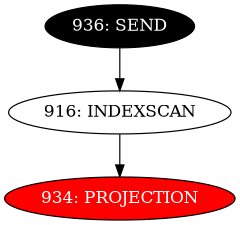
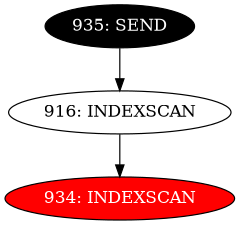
(120, 26) -> (120, 26)
(120, 199) -> (120, 199)
